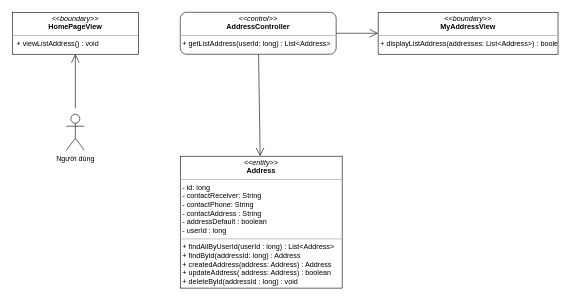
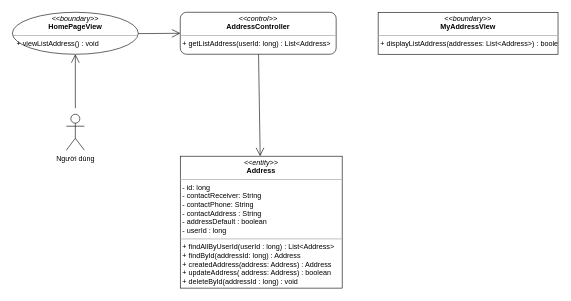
(75, 33) -> (75, 33)
none -> (159, 33)
(357, 33) -> none
